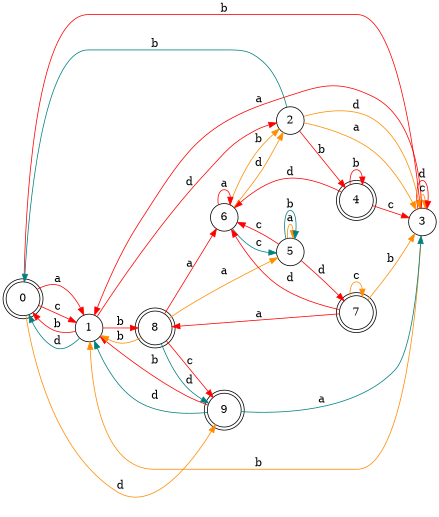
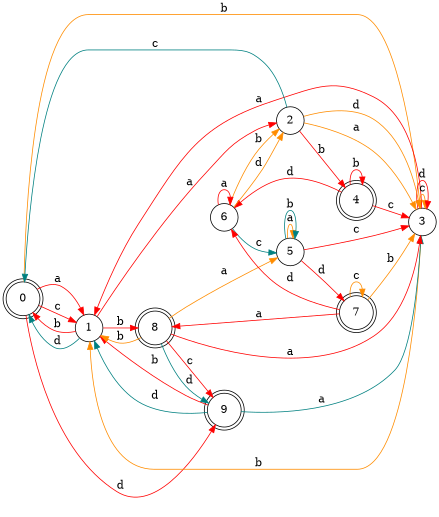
(181, 15) -> (181, 15)
(155, 44) -> (155, 44)
(190, 182) -> (190, 182)
(262, 234) -> (353, 240)
(189, 275) -> (326, 355)
(87, 465) -> (87, 465)
